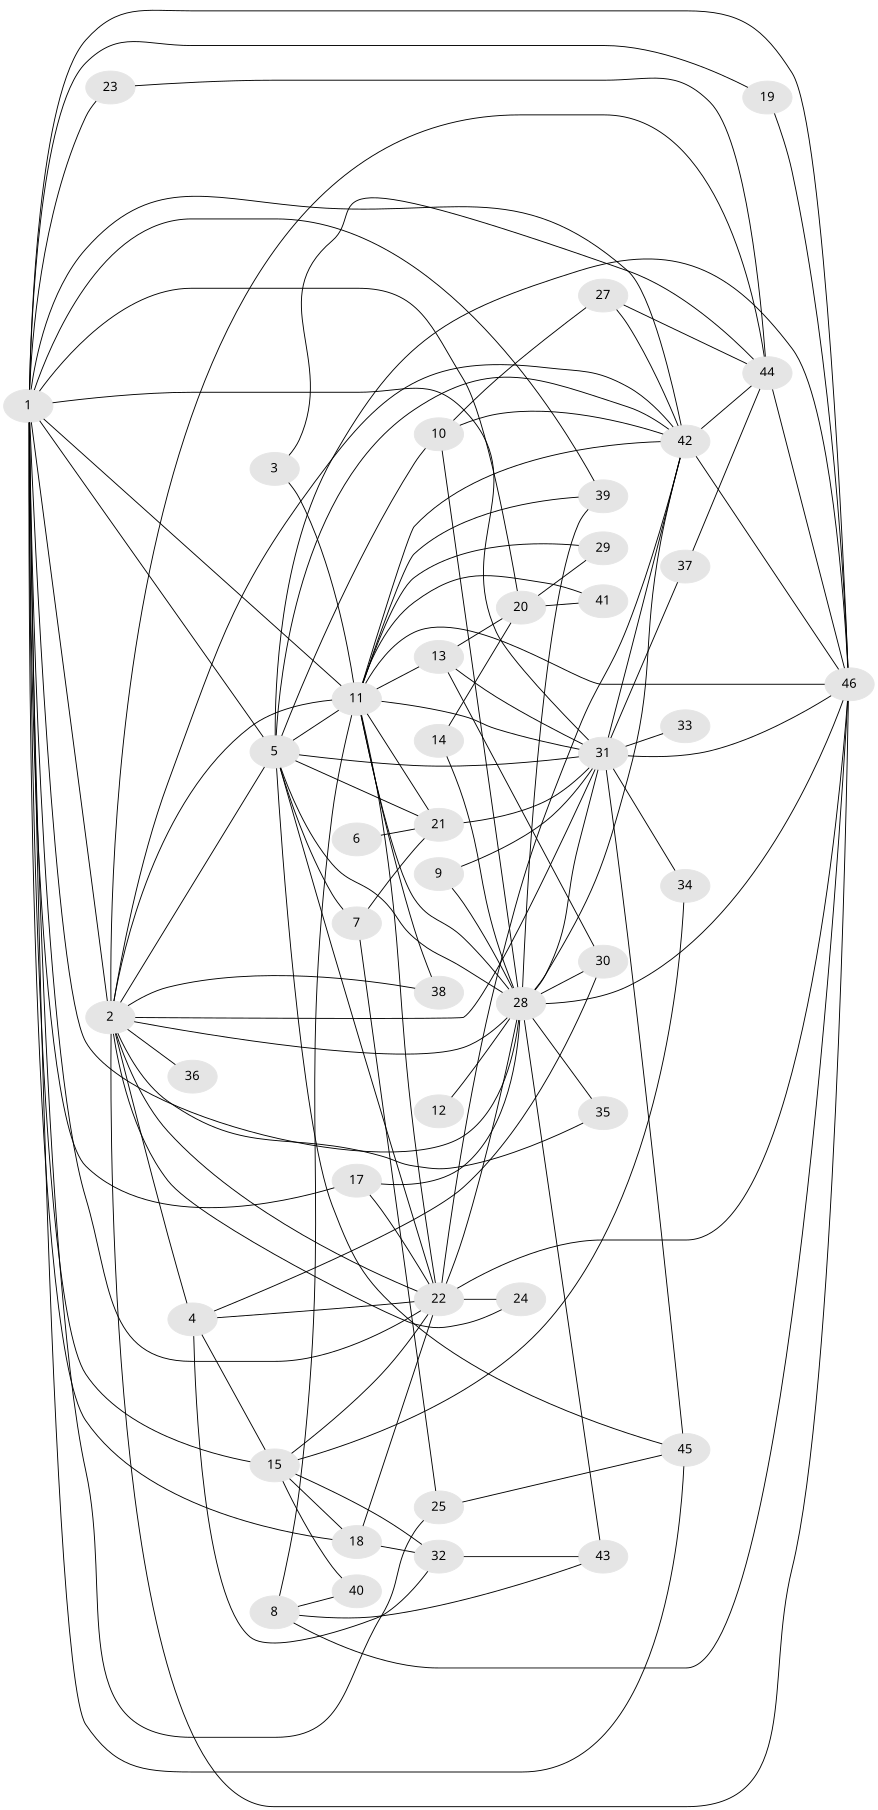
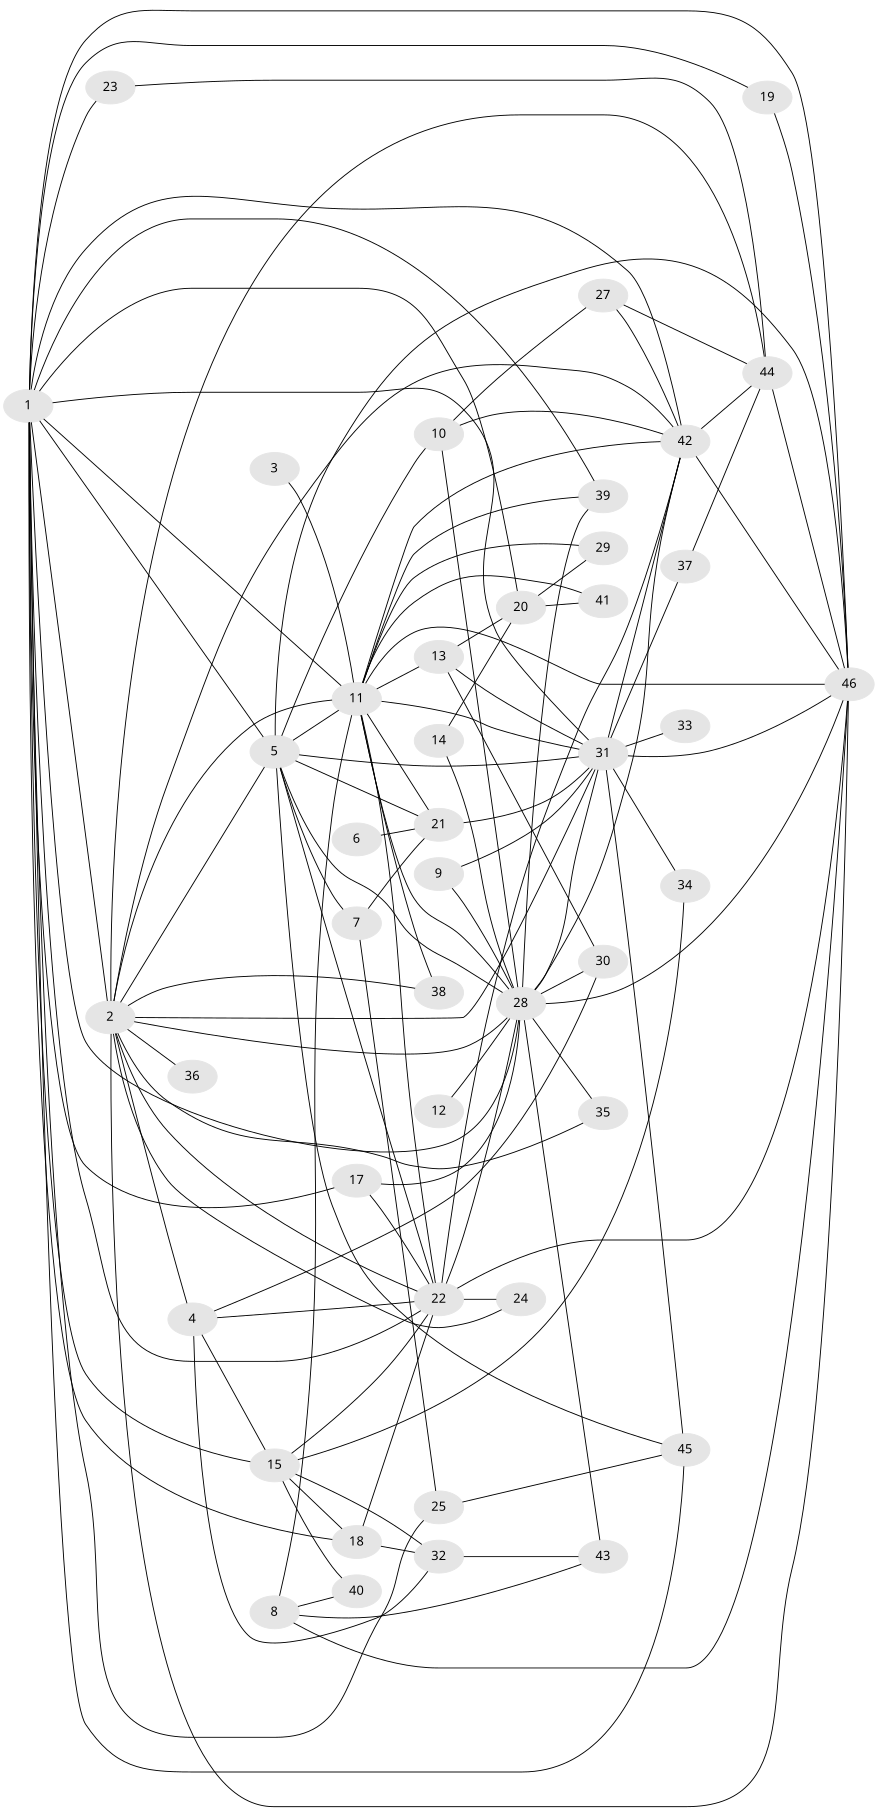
(453, 214) -> none
(379, 440) -> none
